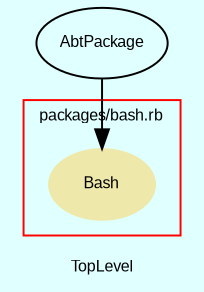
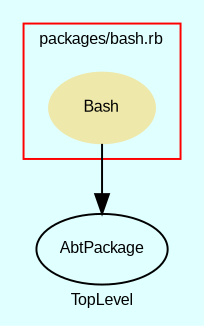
(102, 113) -> (102, 171)
